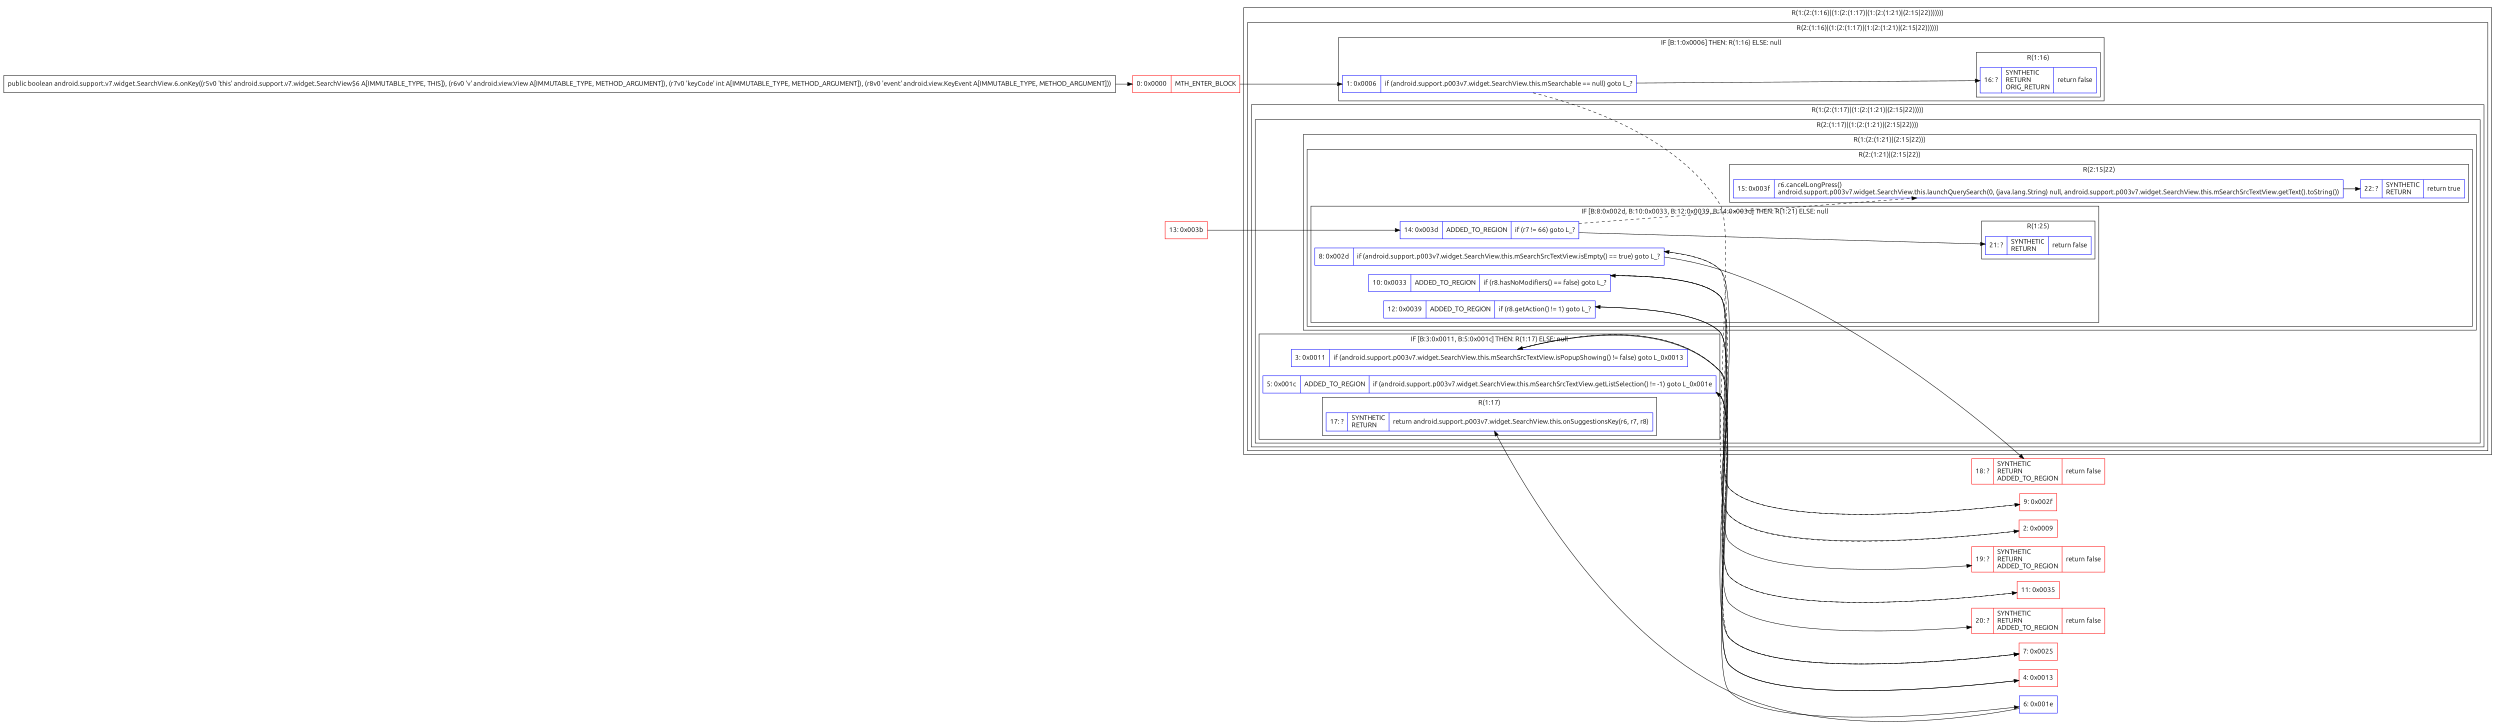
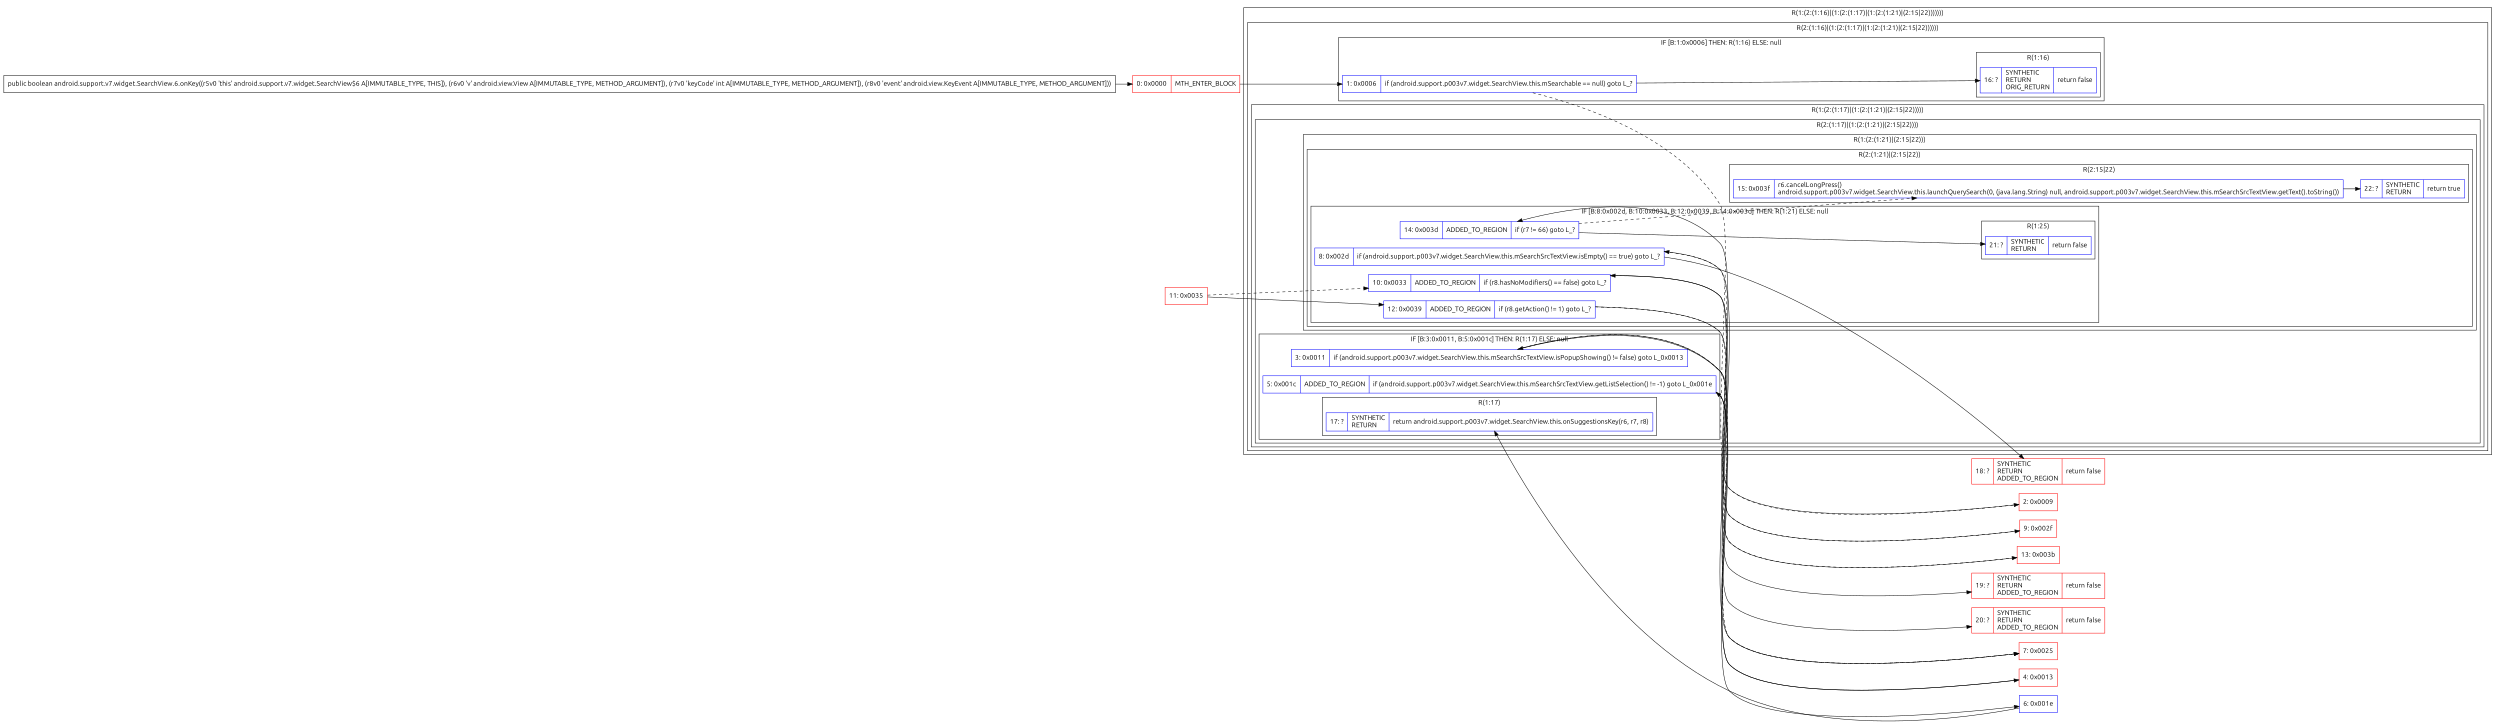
none -> (1724, 516)
(1722, 523) -> (1286, 292)
